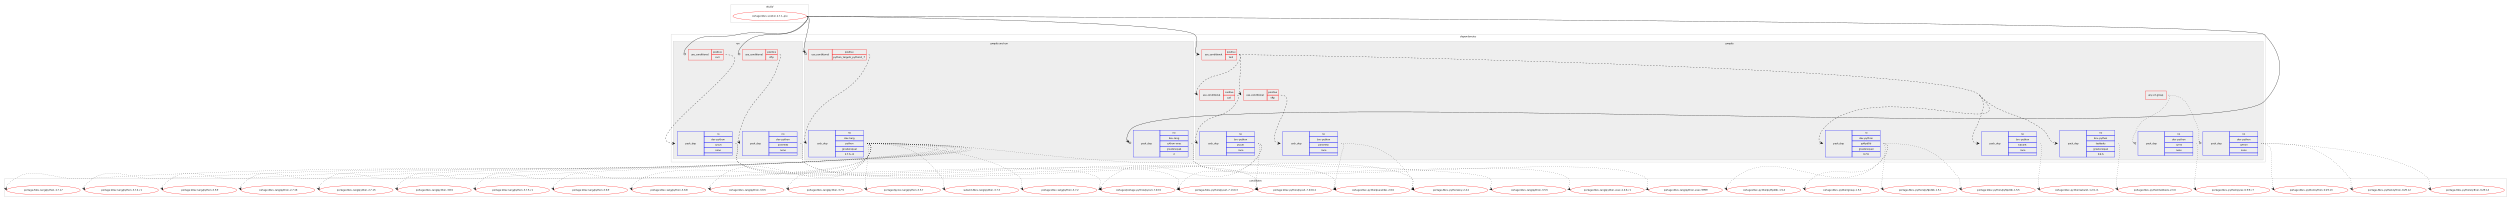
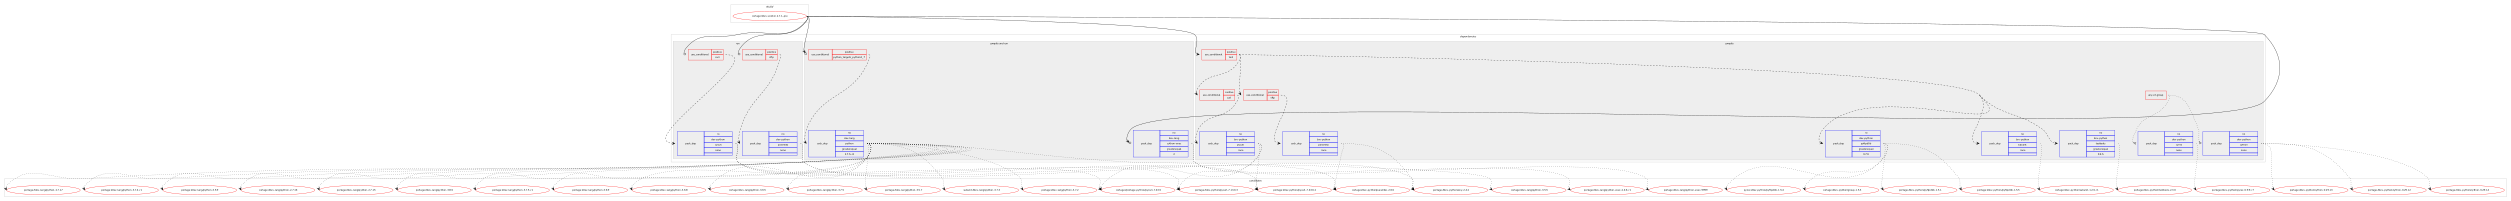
(904, 190) -> (904, 190)
(1764, 190) -> (1764, 190)
